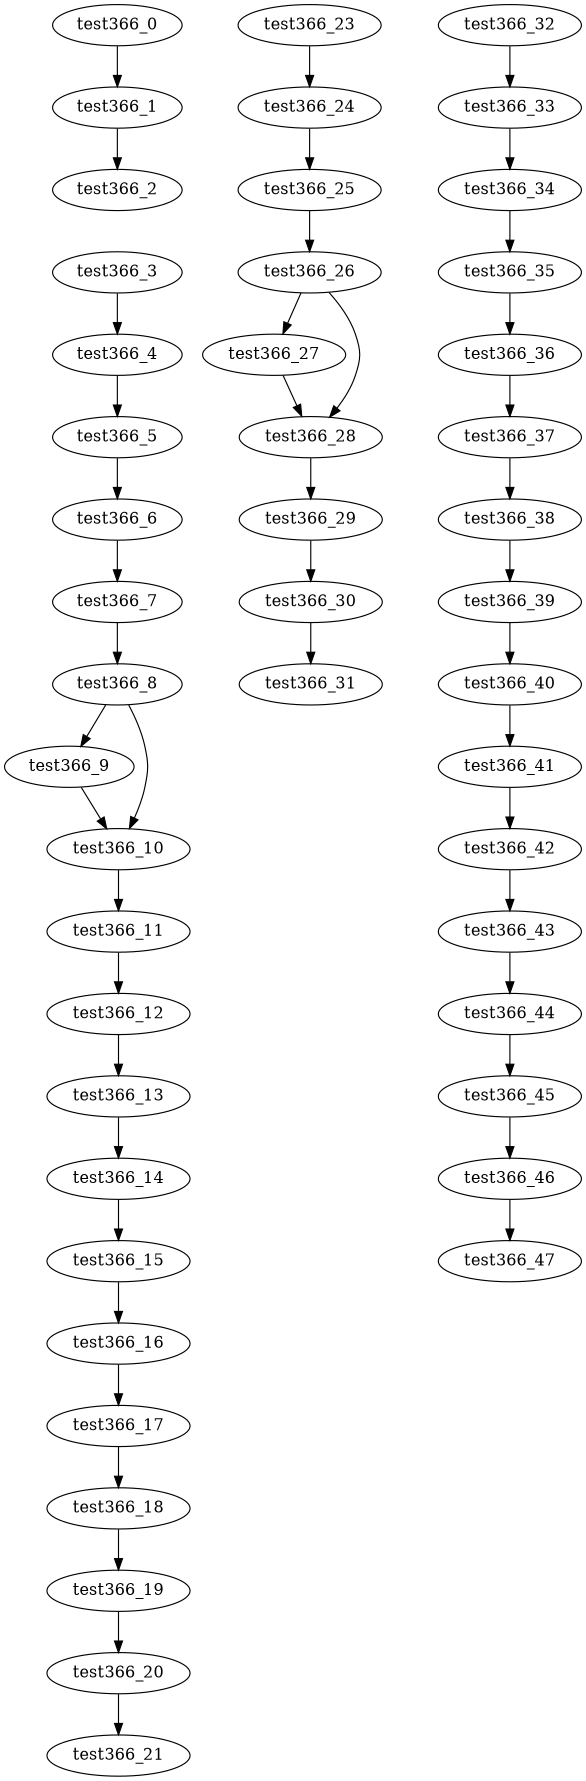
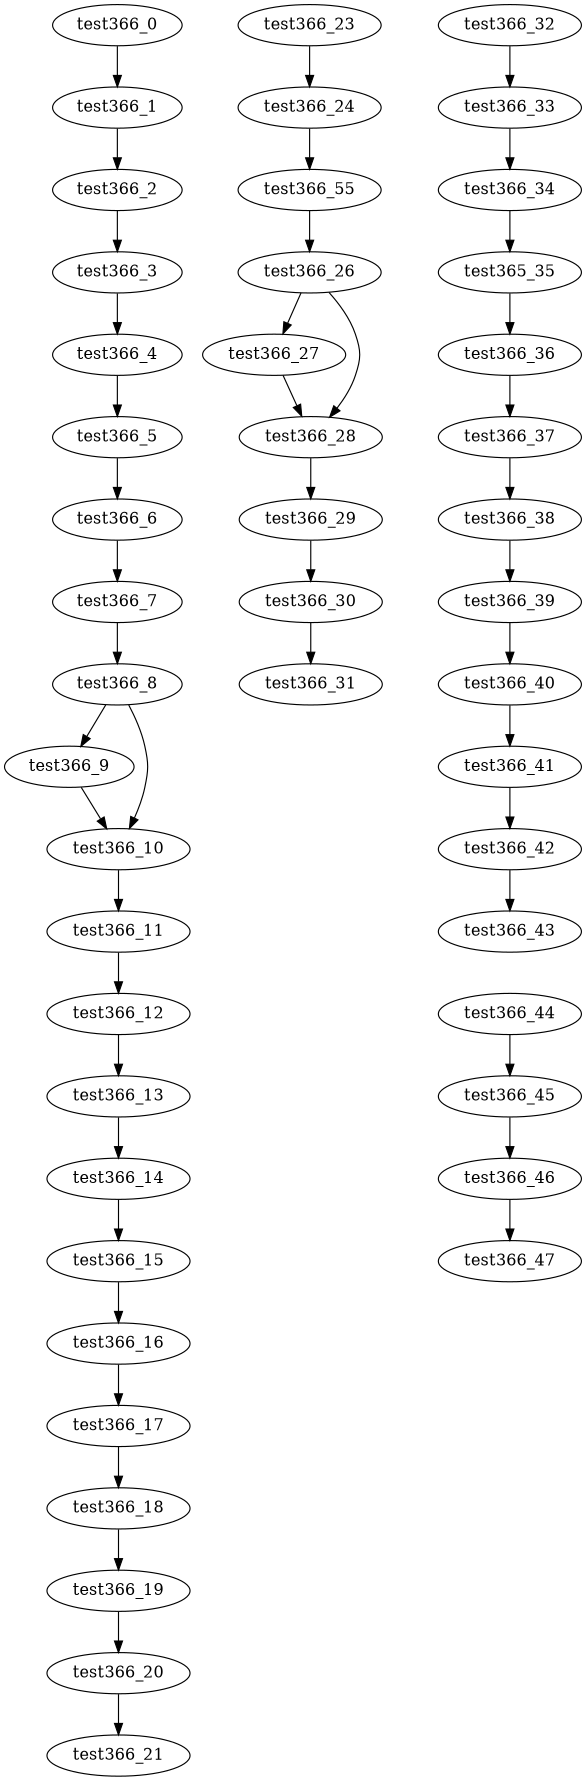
(310, 190) -> (310, 190)
none -> (117, 226)
(510, 272) -> (510, 272)
(510, 967) -> none
